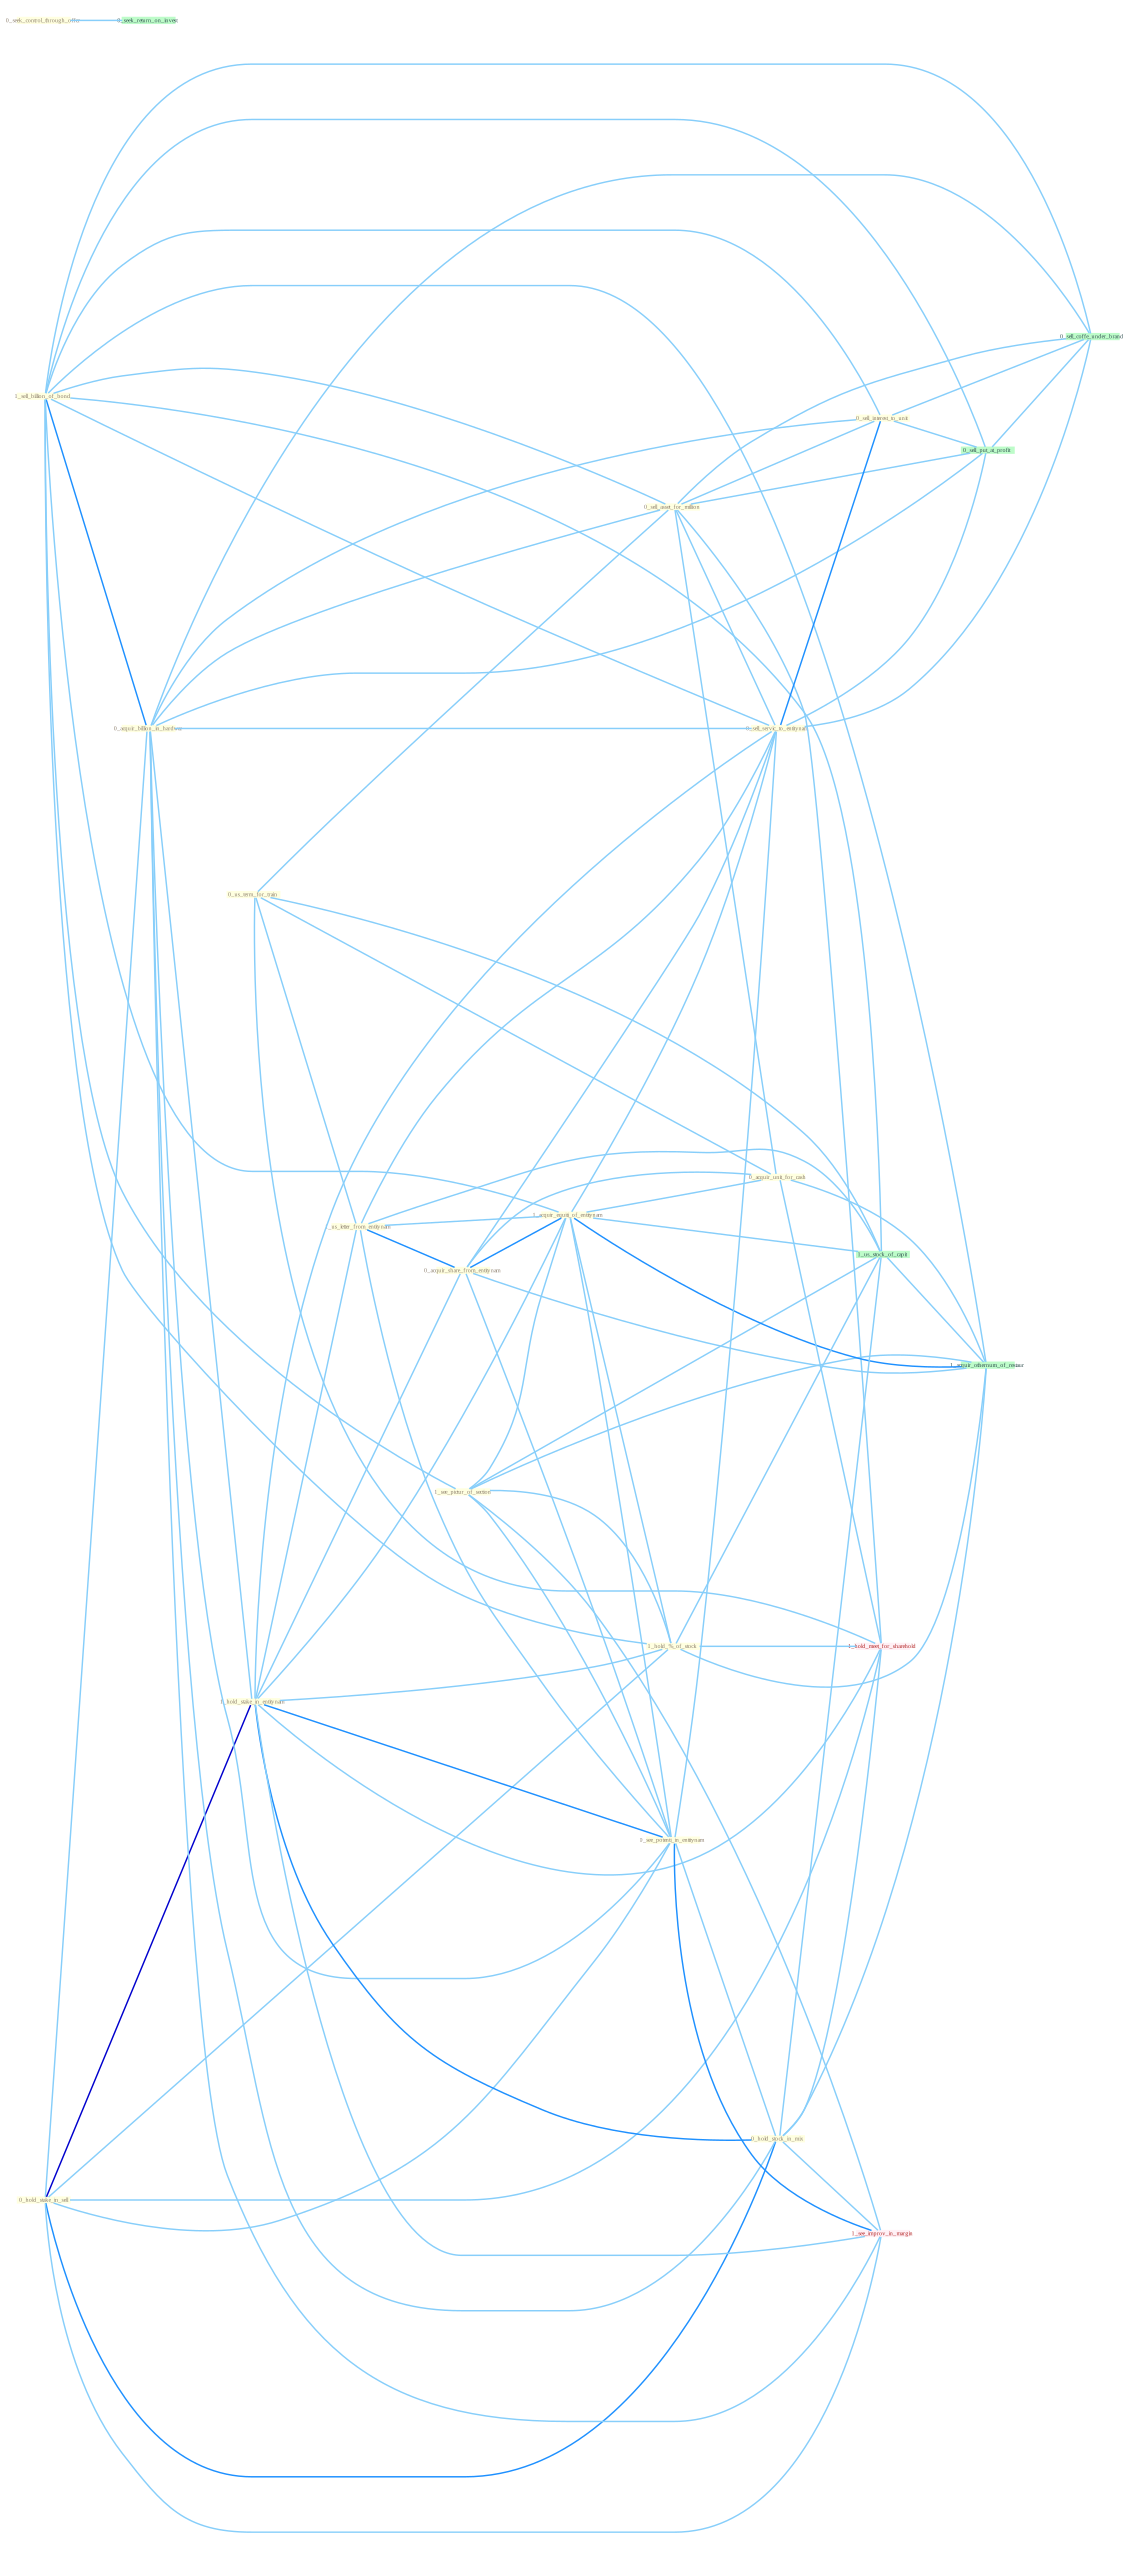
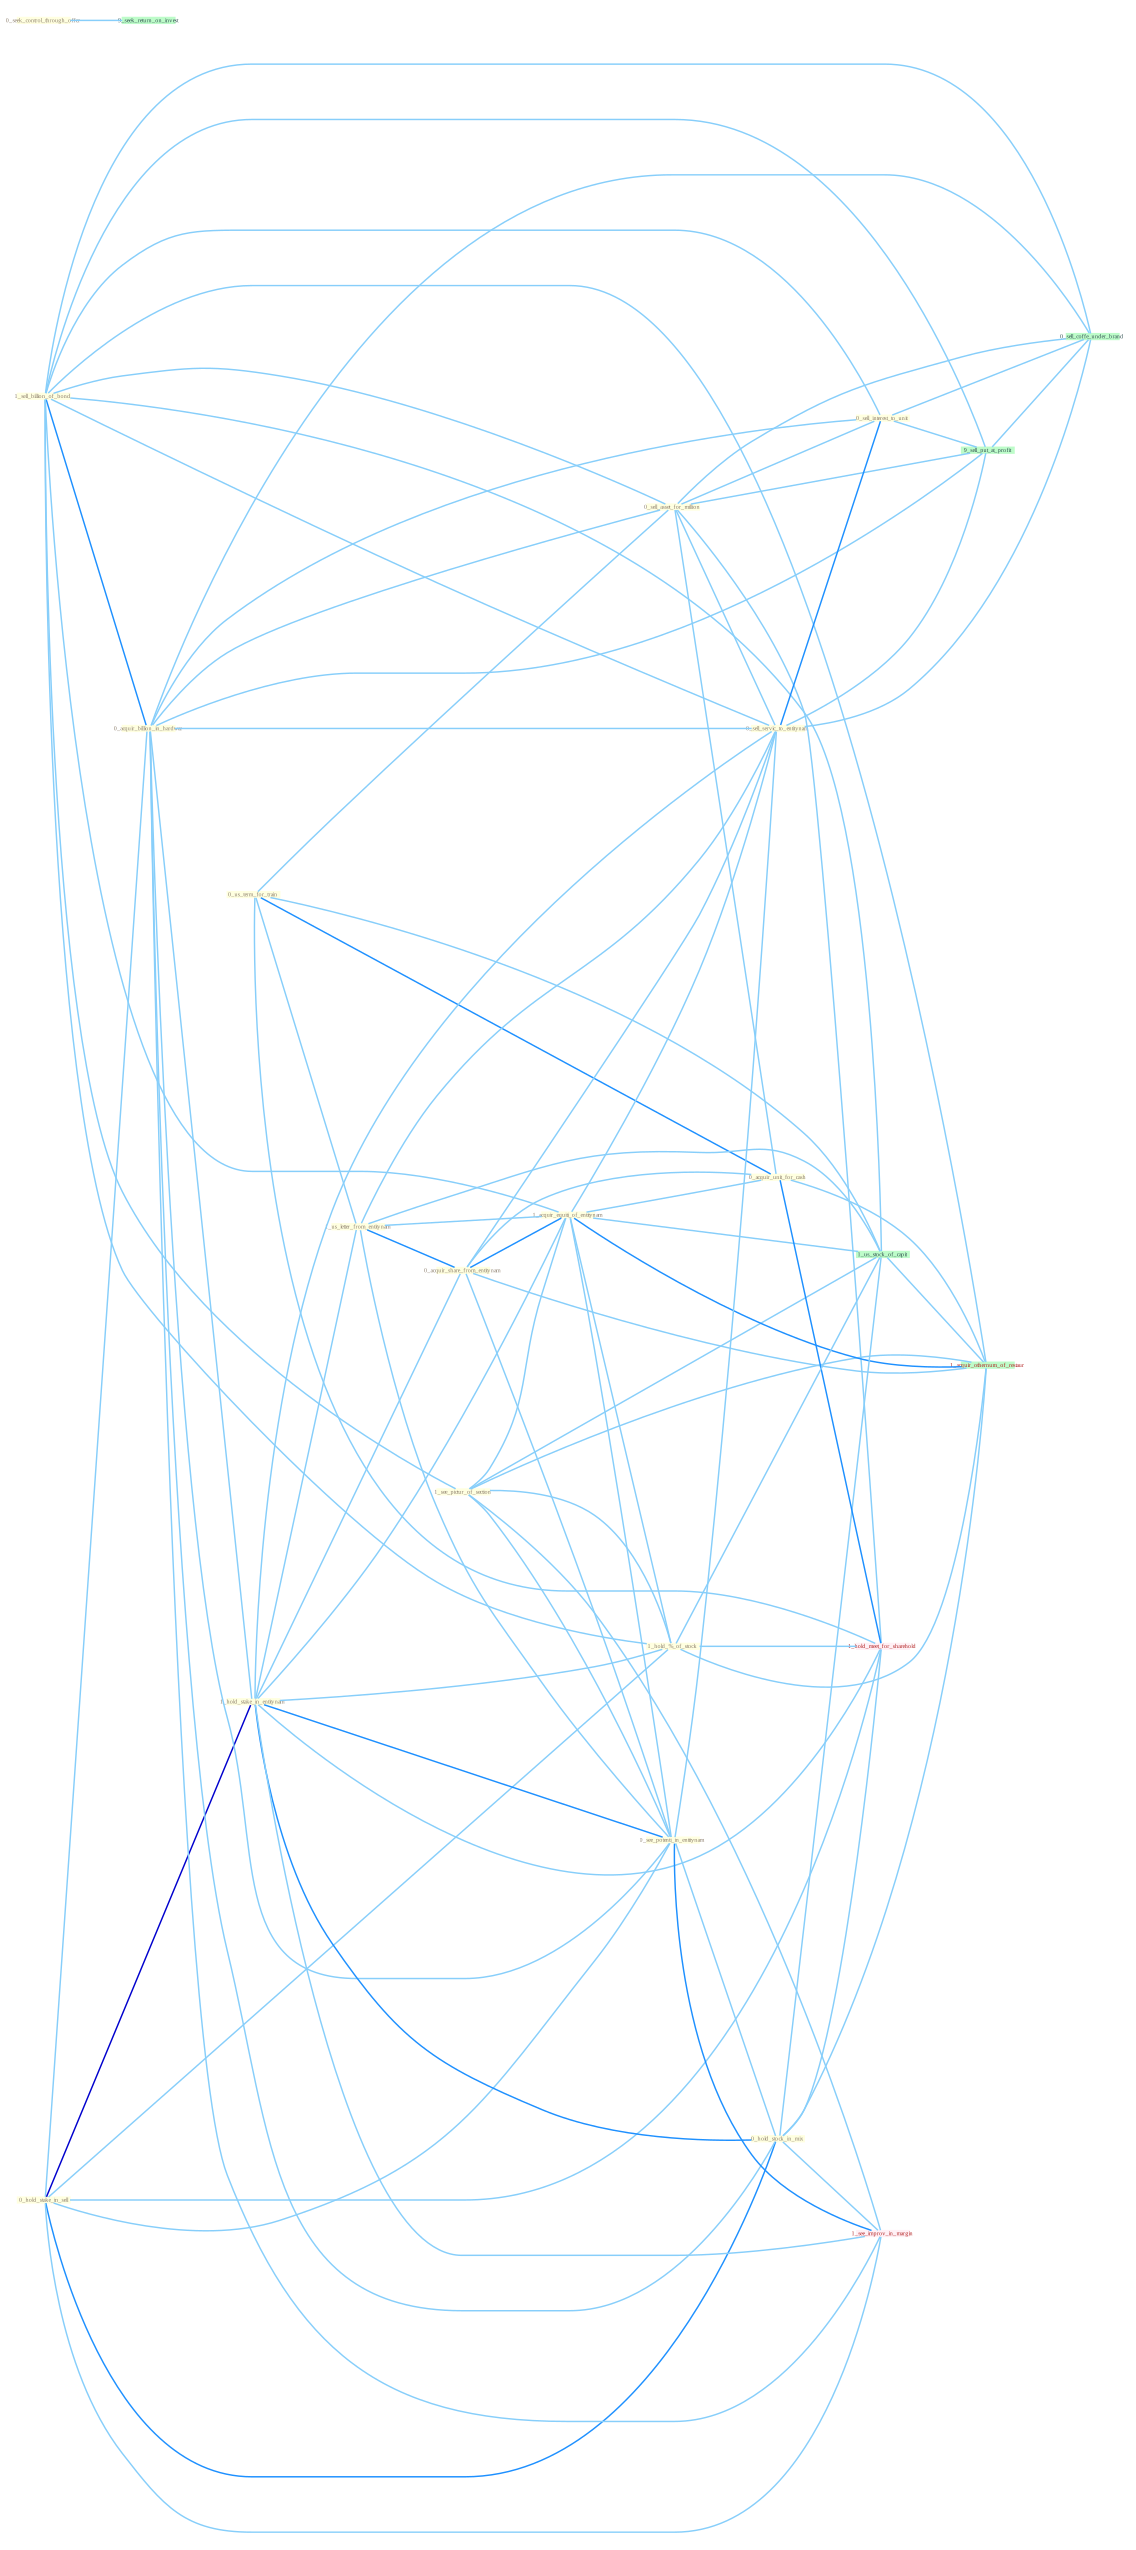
(149, 20) -> (149, 20)
(988, 450) -> (988, 450)
(516, 1036) -> (516, 1036)
(988, 1365) -> (988, 1365)
(830, 1412) -> (830, 1412)
